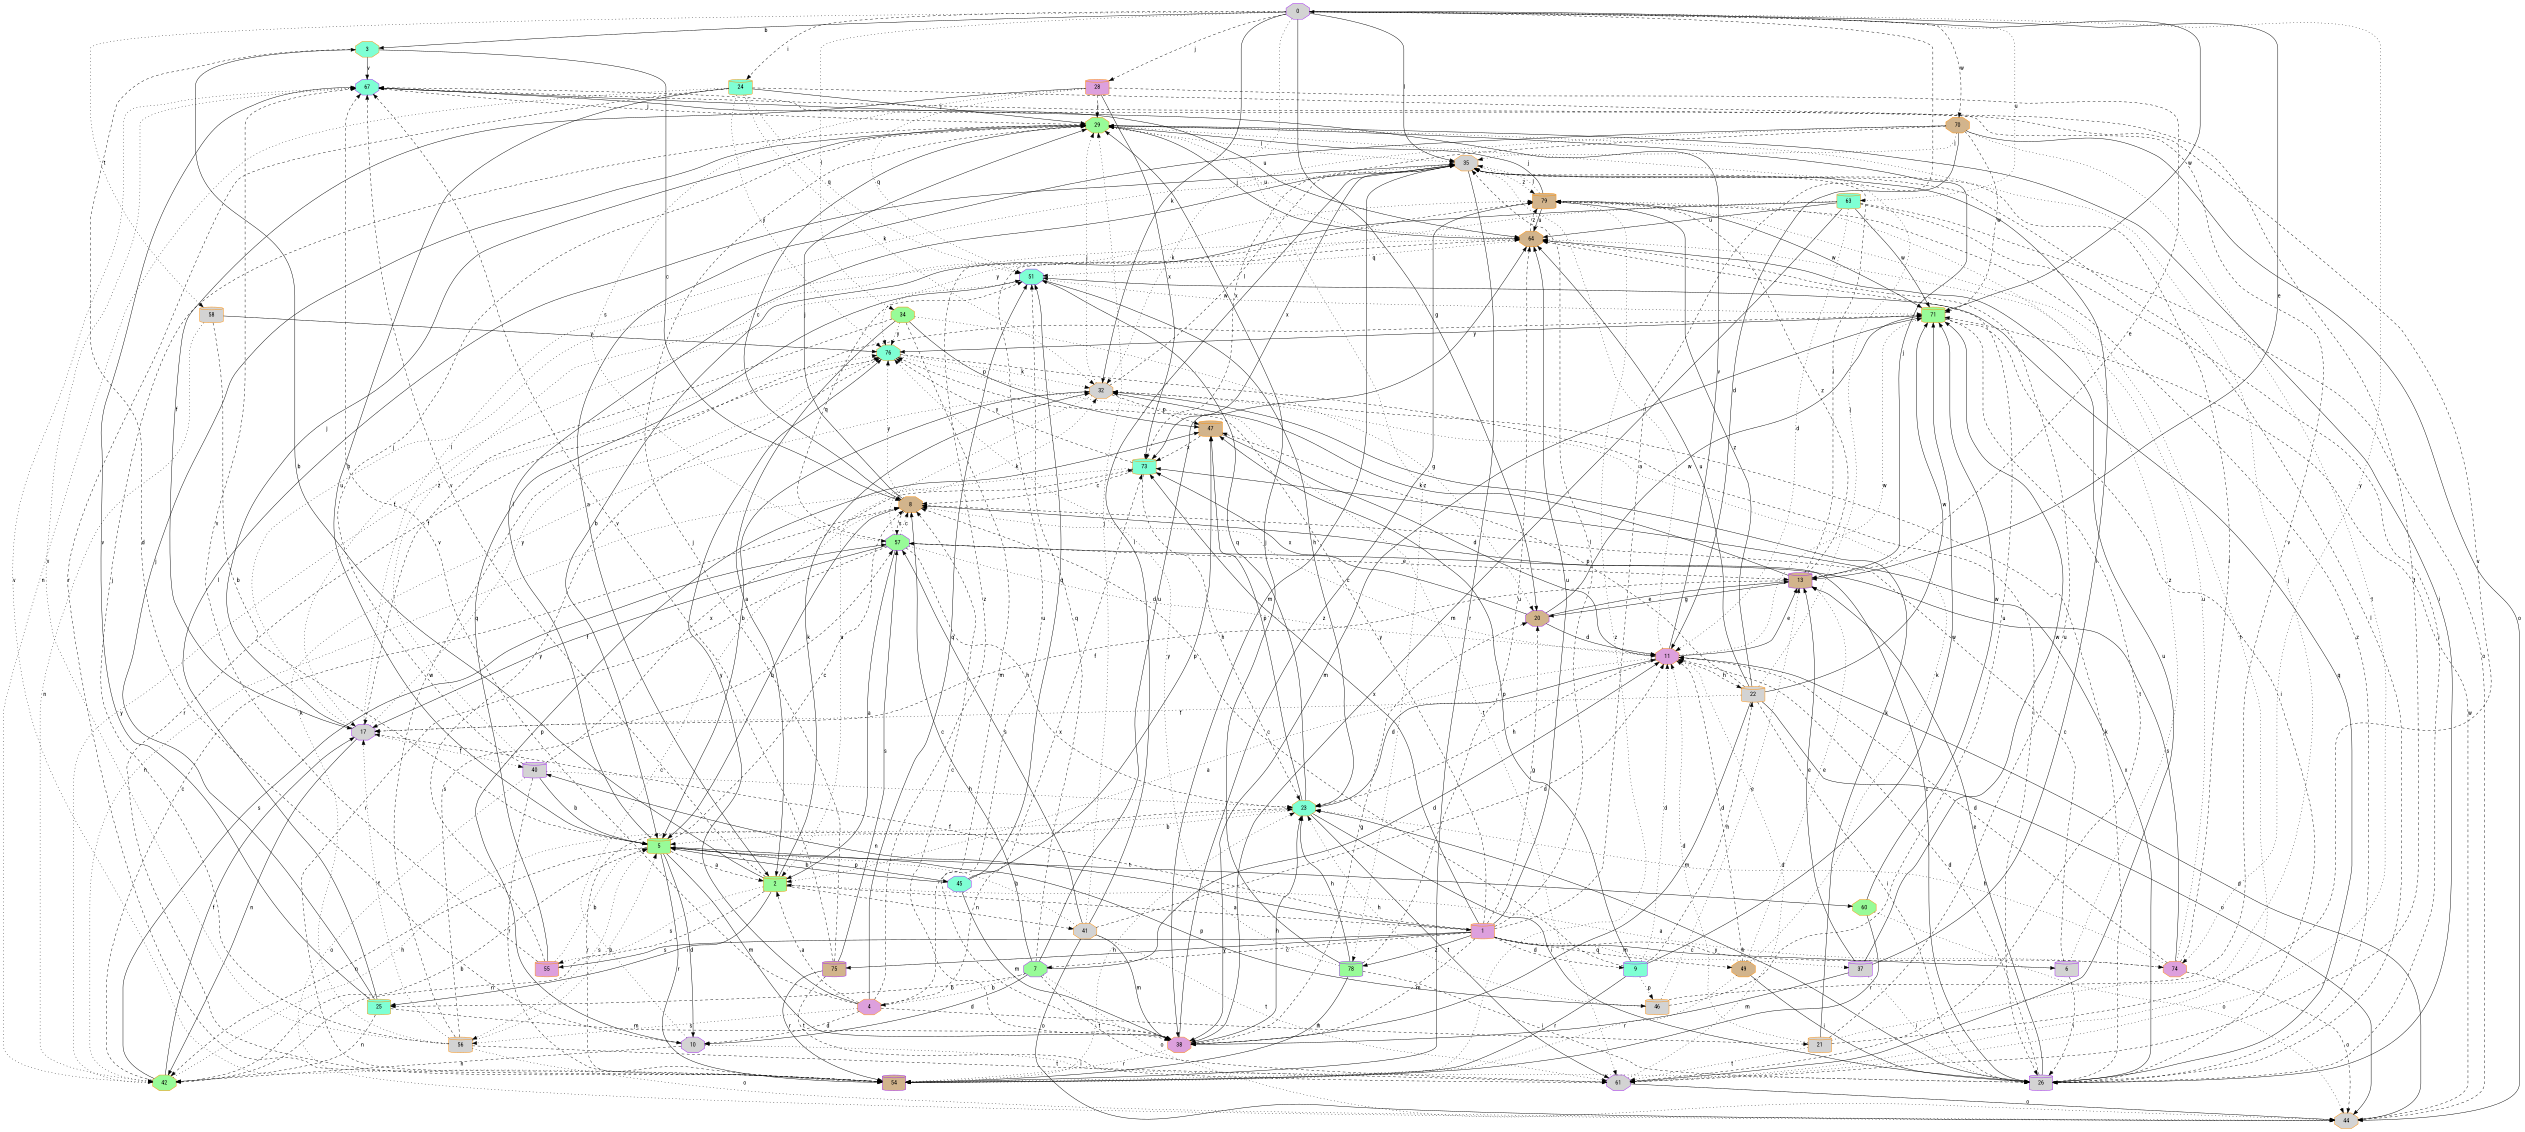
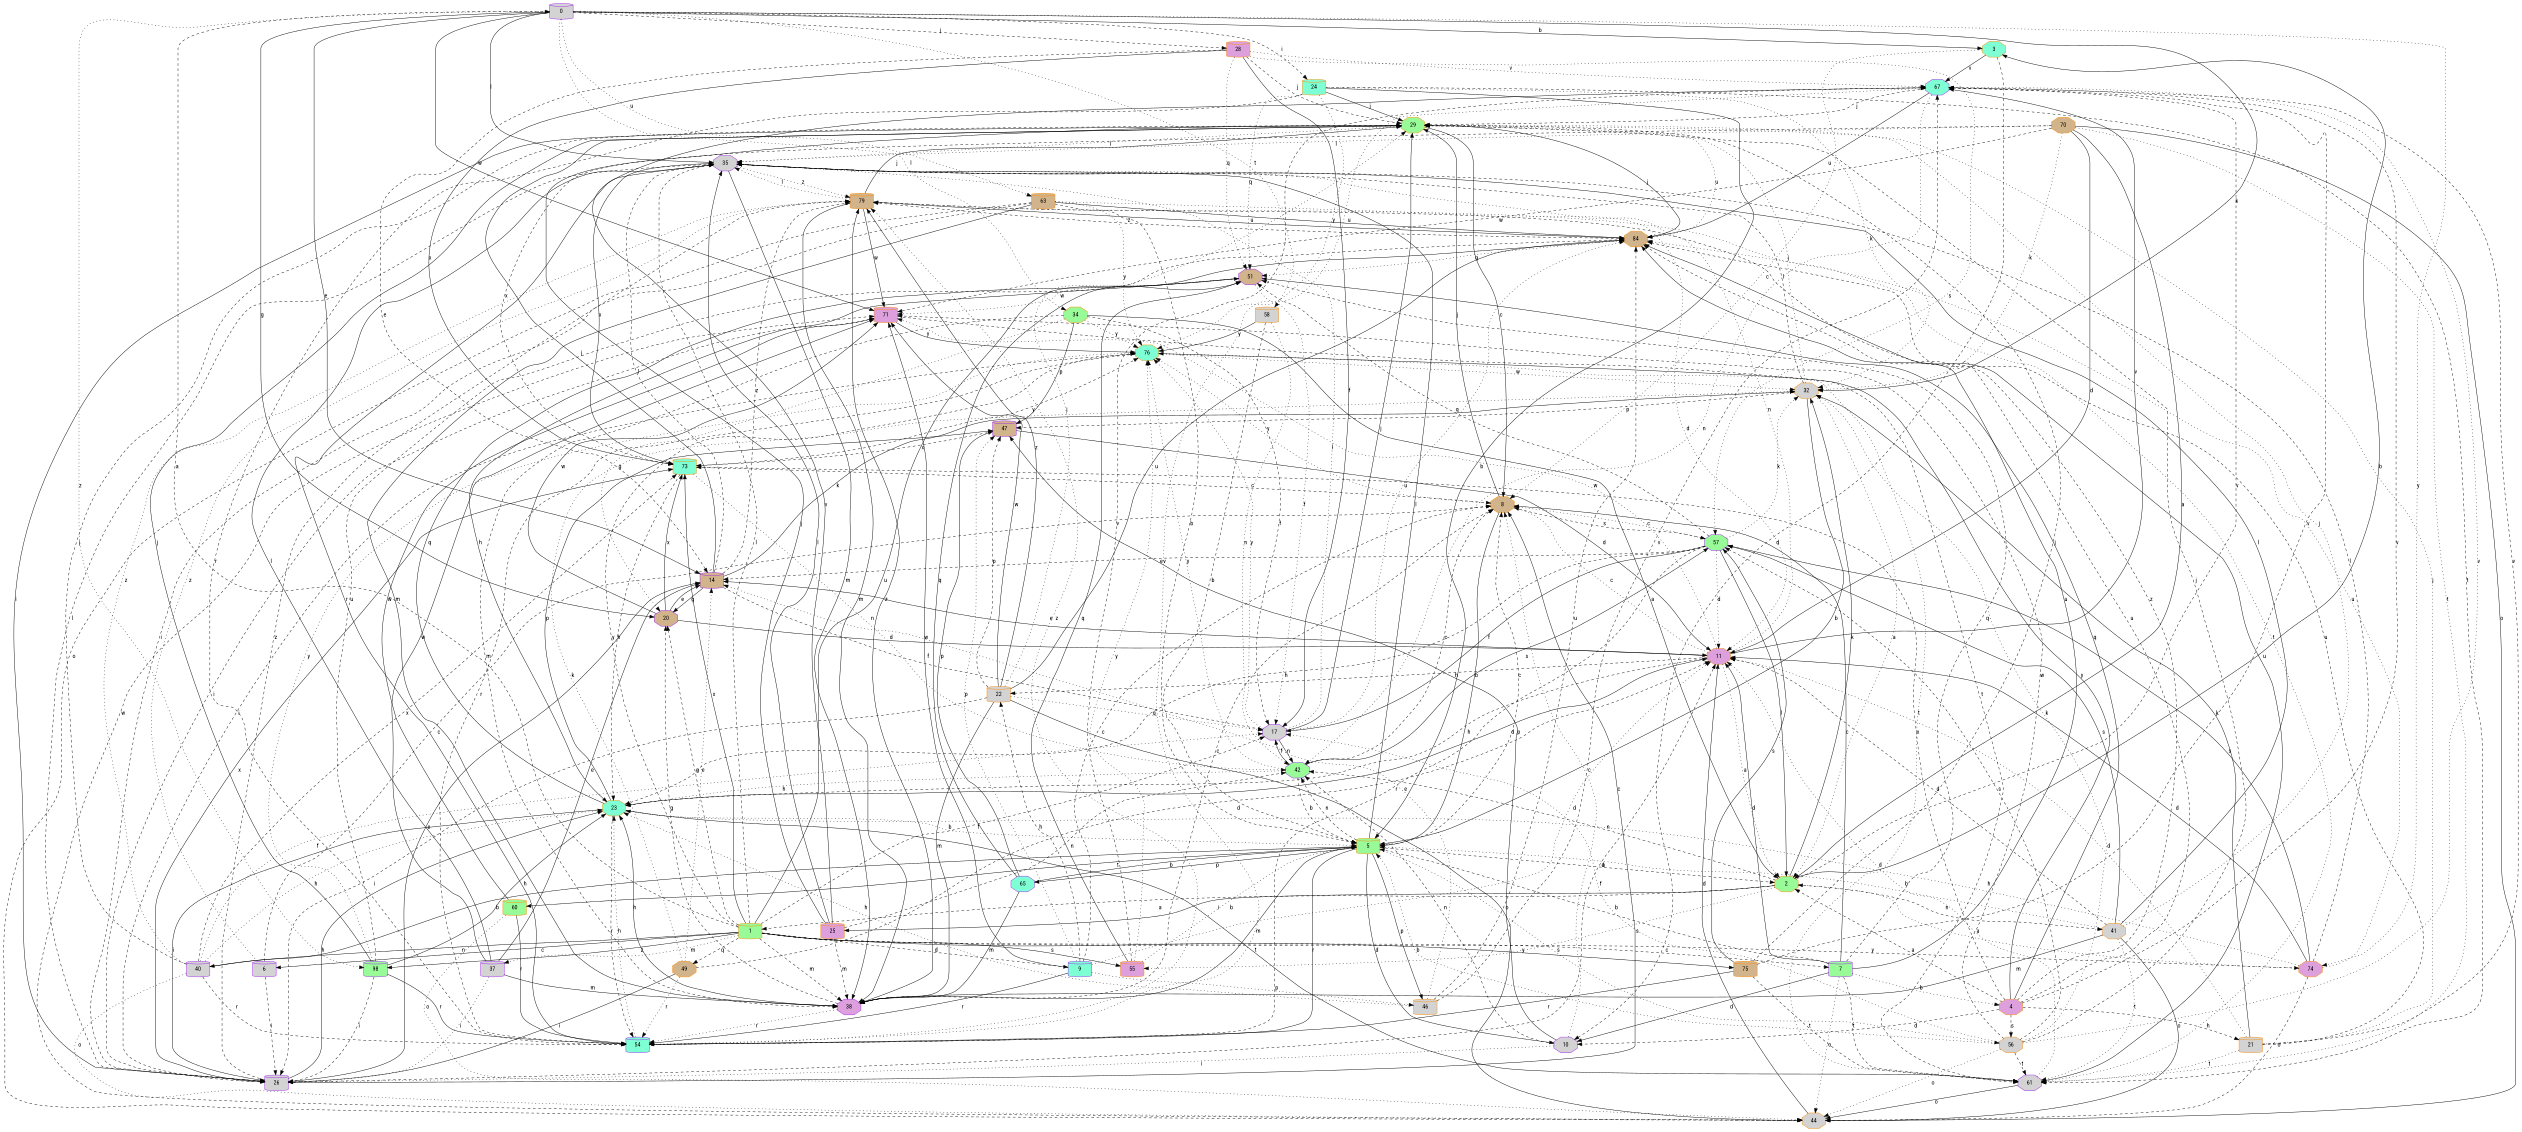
(1298, 11) -> (561, 11)
(1670, 16) -> none
none -> (1585, 75)
(1466, 163) -> (725, 163)
(1849, 201) -> (1043, 201)
(666, 232) -> (1779, 254)
(1531, 239) -> (1636, 239)
(1895, 253) -> none
(1031, 277) -> (1250, 277)
(913, 281) -> (1189, 526)
(1933, 315) -> (886, 315)
(1023, 372) -> (1518, 372)
(2051, 379) -> none
(1645, 410) -> (1770, 410)
(90, 417) -> (1661, 456)
(1211, 429) -> (1004, 429)
(1864, 507) -> none
(1426, 523) -> (858, 599)
(1800, 580) -> (712, 580)
(545, 639) -> (1107, 672)
(1494, 647) -> (966, 724)
(869, 713) -> (1782, 713)
(1181, 713) -> (1154, 713)
(447, 751) -> (726, 782)
(1948, 795) -> (2061, 731)
(775, 884) -> (1786, 884)
(959, 884) -> (1023, 884)
(1864, 908) -> (515, 908)
(1483, 931) -> (750, 931)
(834, 969) -> (1745, 969)
(1035, 969) -> (1840, 969)
(1351, 969) -> (376, 969)
(711, 1000) -> (1605, 912)
(379, 1007) -> (833, 931)
(667, 1026) -> (2011, 1024)
(461, 1045) -> (2011, 1045)
(1179, 1045) -> (849, 1007)
(164, 1083) -> (1298, 770)
(894, 1083) -> (638, 1045)
